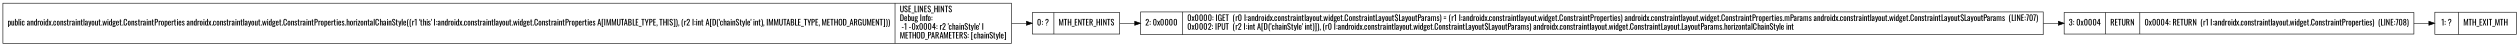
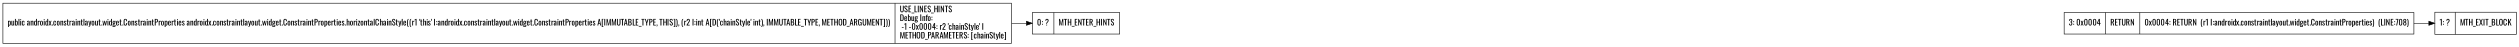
(1592, 23) -> none
(2486, 23) -> (2486, 23)
